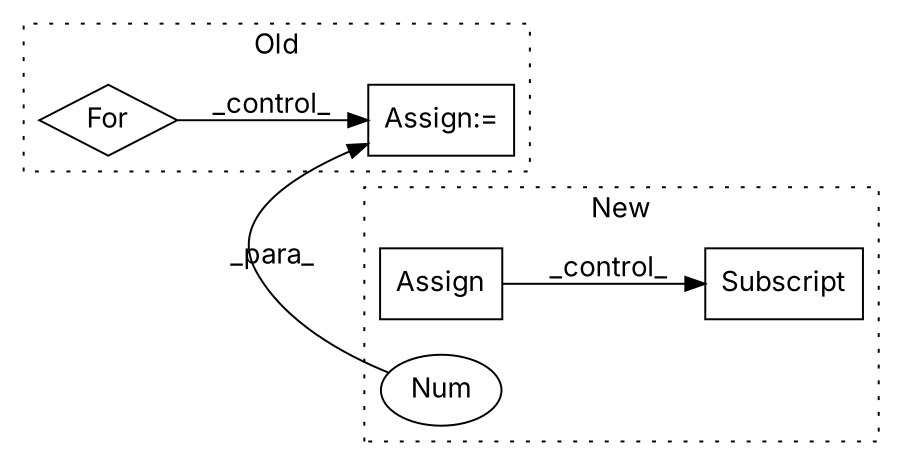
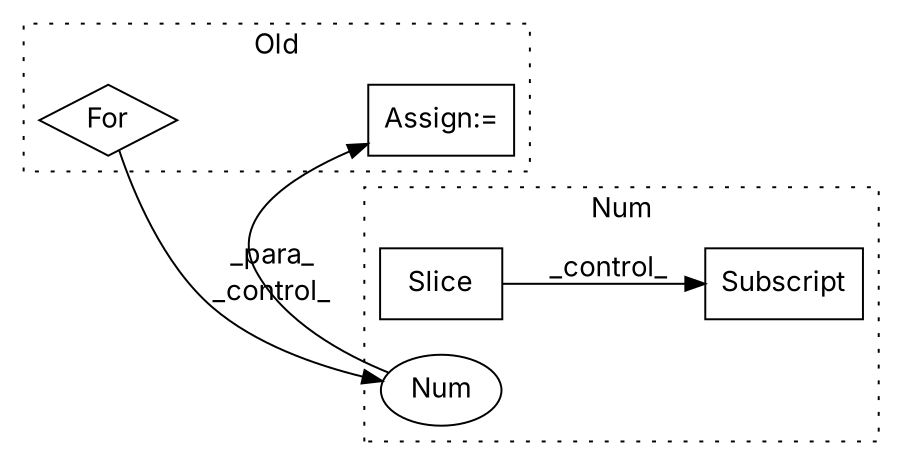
(263, 120) -> (206, 301)
(622, 210) -> (622, 210)
(441, 284) -> (441, 284)
